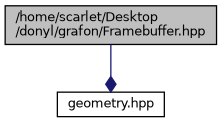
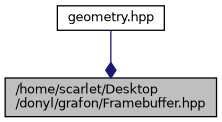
(111, 60) -> (111, 46)
